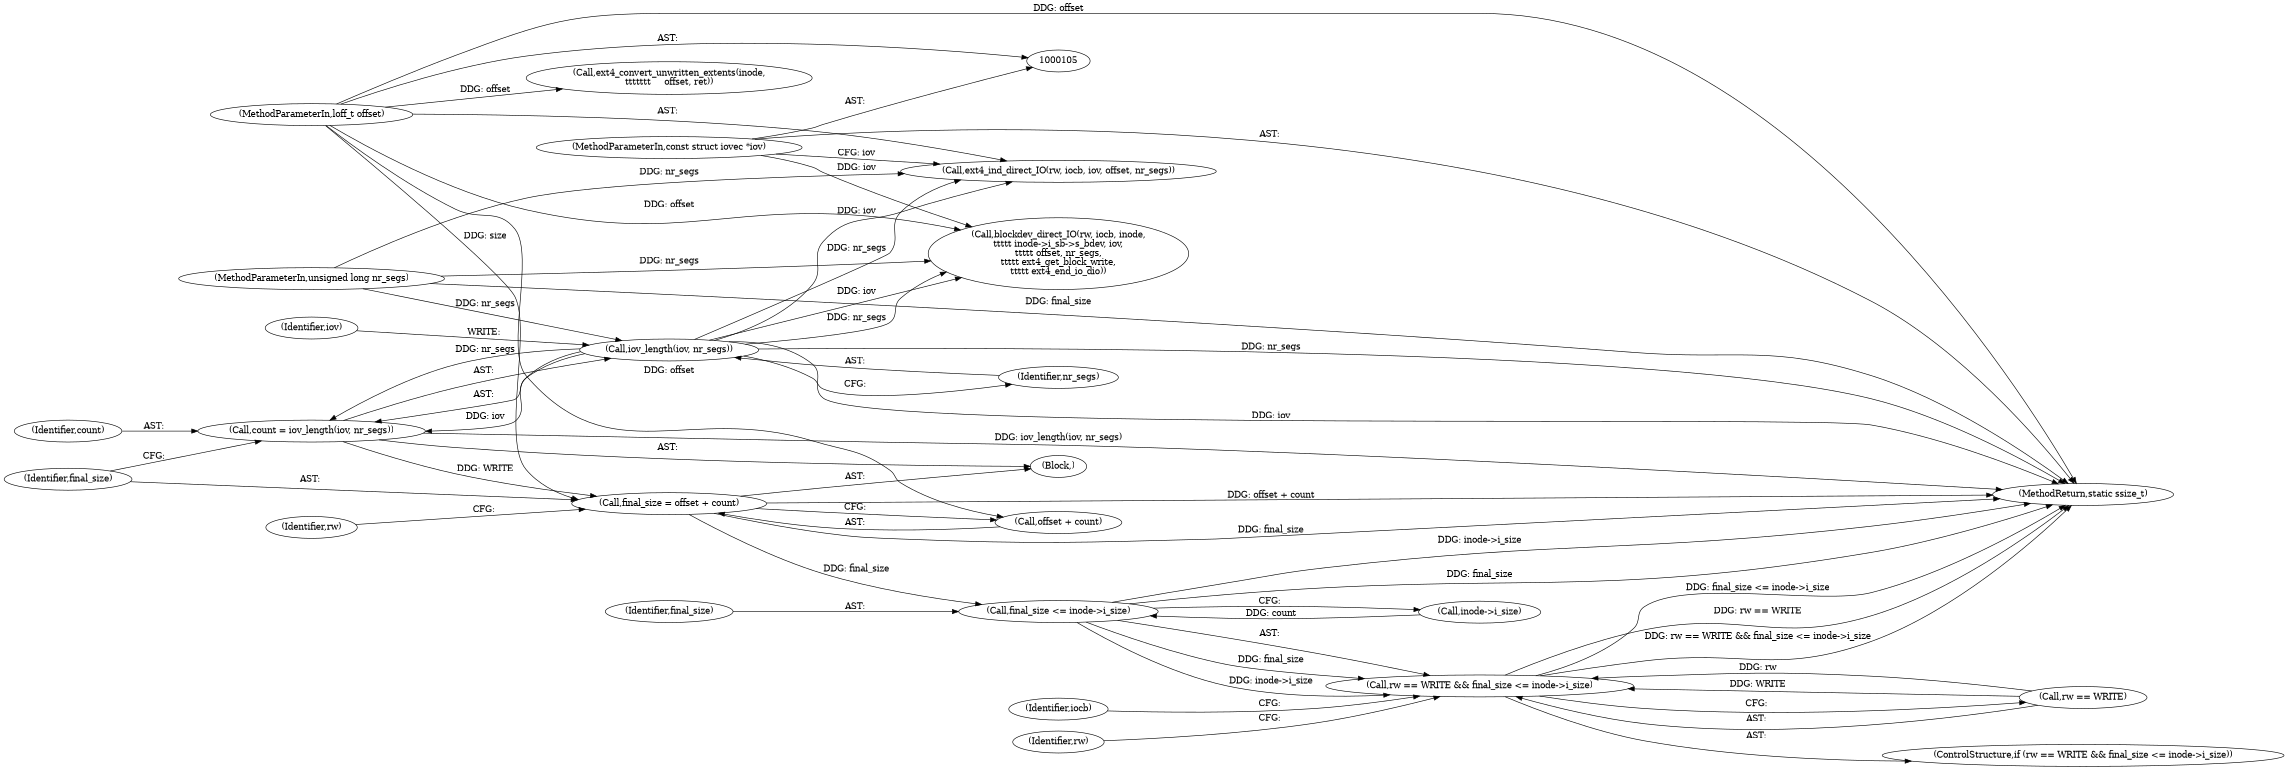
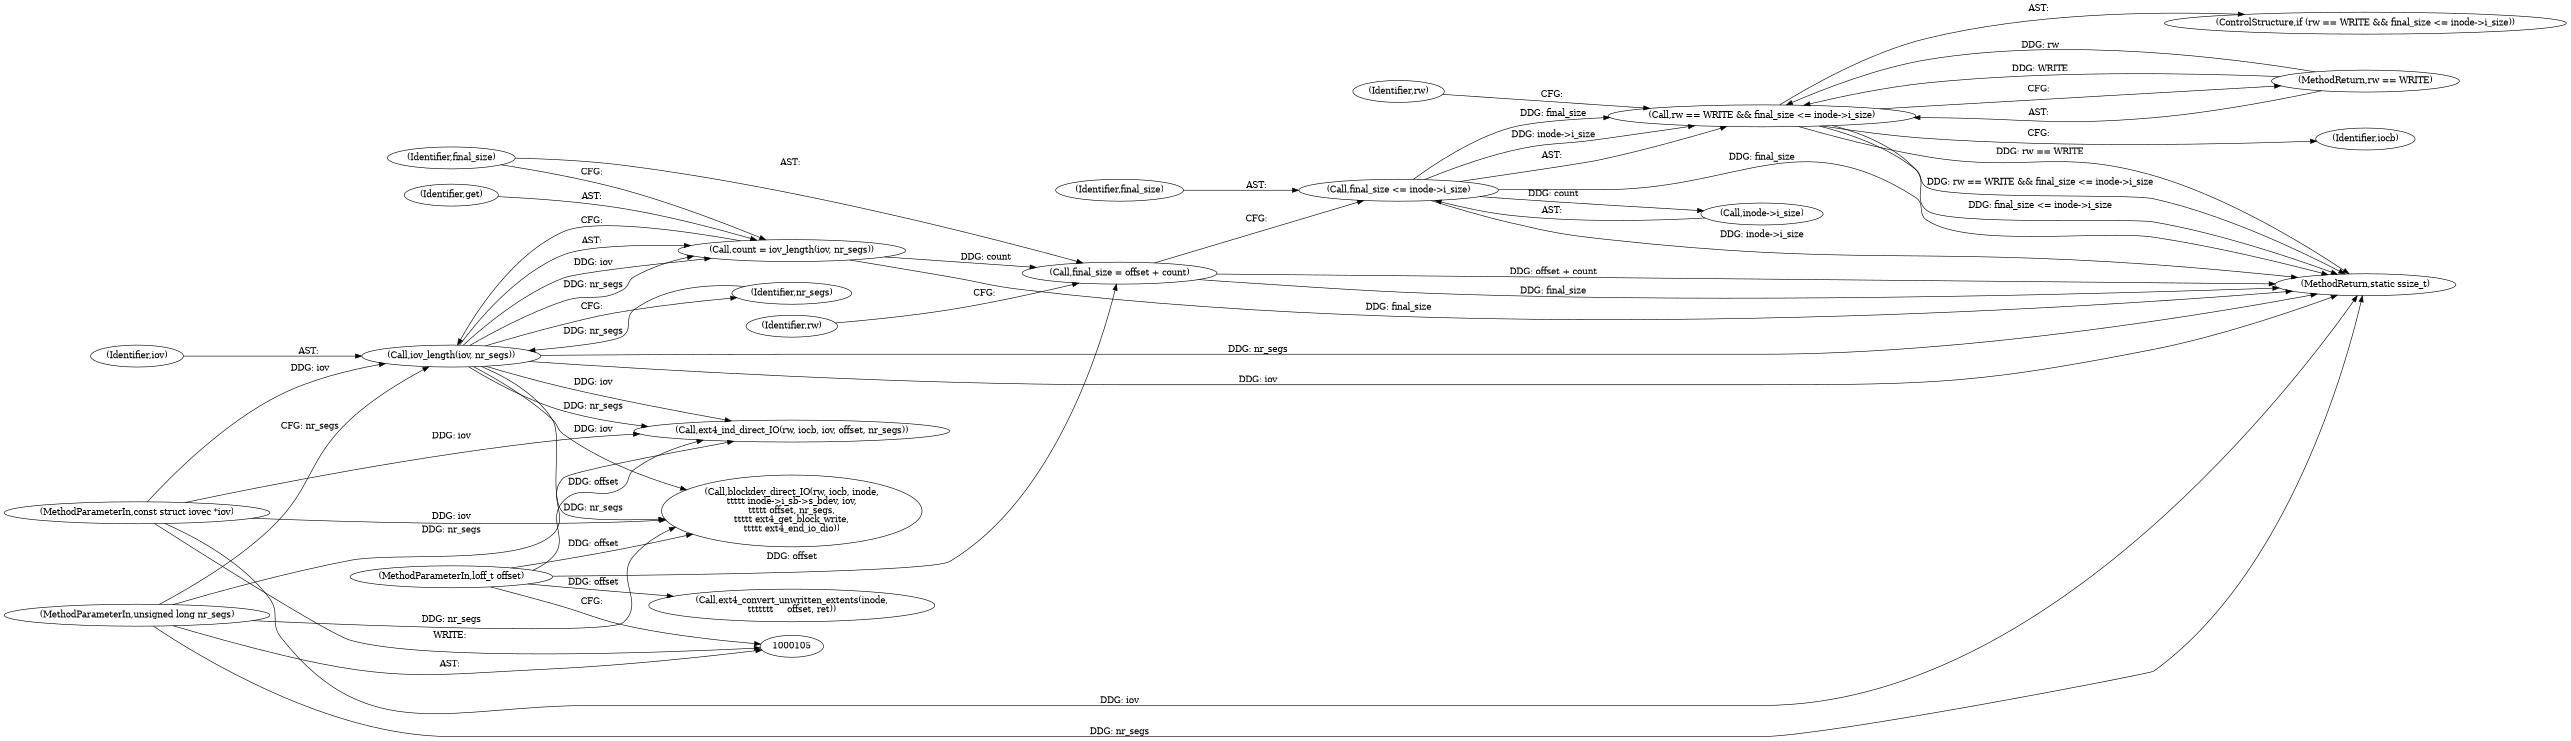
(1293, 13) -> none
(669, 39) -> (593, 602)
(857, 102) -> (451, 636)
(669, 111) -> (593, 483)
(1271, 134) -> (1120, 701)
(857, 153) -> (451, 436)
(485, 236) -> (792, 557)
(1058, 302) -> (1120, 732)
(485, 304) -> (310, 427)
(485, 333) -> (310, 352)
(857, 361) -> (593, 331)
(485, 371) -> (593, 221)
none -> (251, 412)
(68, 431) -> (451, 195)
(1058, 438) -> (1399, 308)
(1058, 466) -> none
(485, 469) -> (986, 258)
(1058, 523) -> none
(857, 569) -> (1258, 219)
(1271, 601) -> (1553, 194)
(1271, 614) -> (1553, 211)
none -> (462, 674)
(2083, 698) -> (2365, 81)
(1261, 711) -> (2066, 144)
